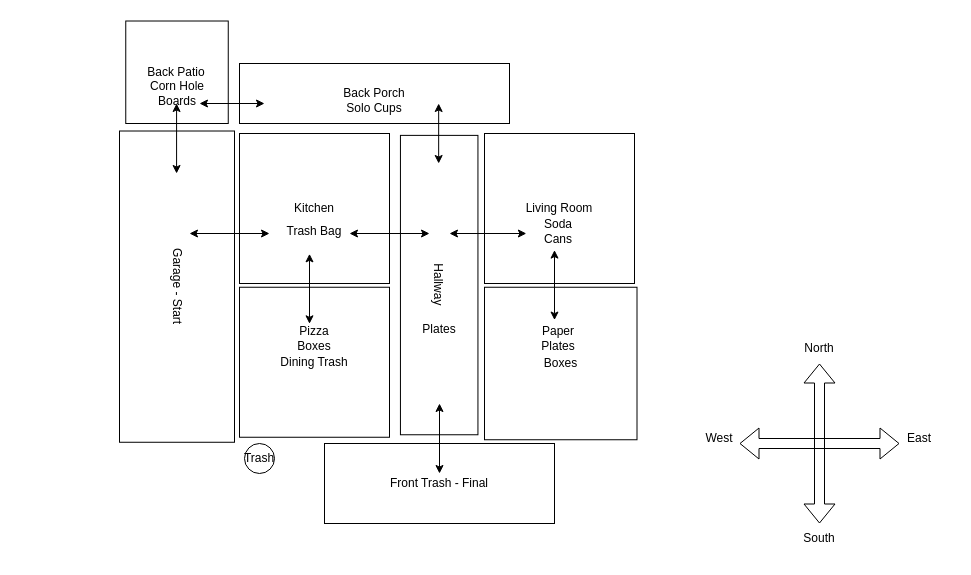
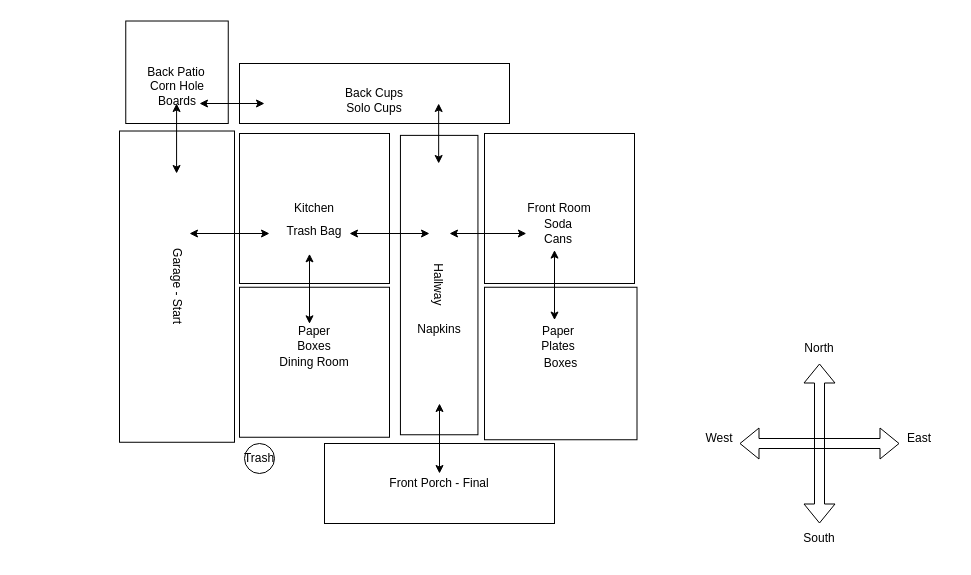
(375, 94) -> (375, 94)
(560, 209) -> (560, 209)
(440, 330) -> (440, 330)
(315, 339) -> (315, 339)
(315, 363) -> (315, 363)
(440, 484) -> (440, 484)
